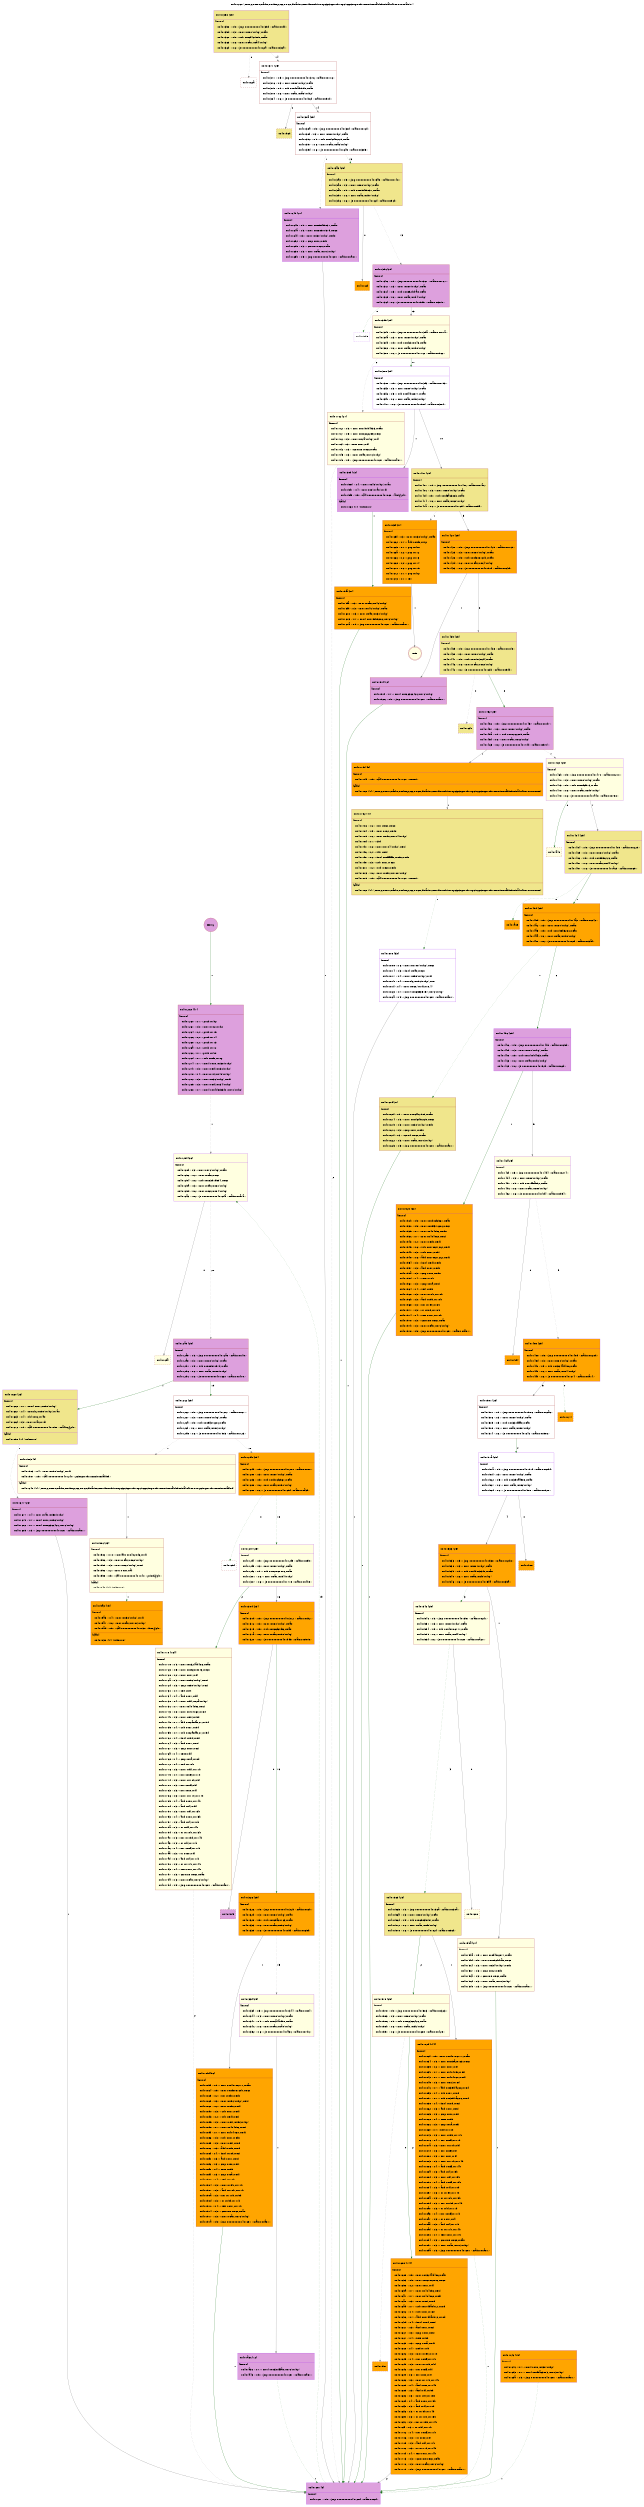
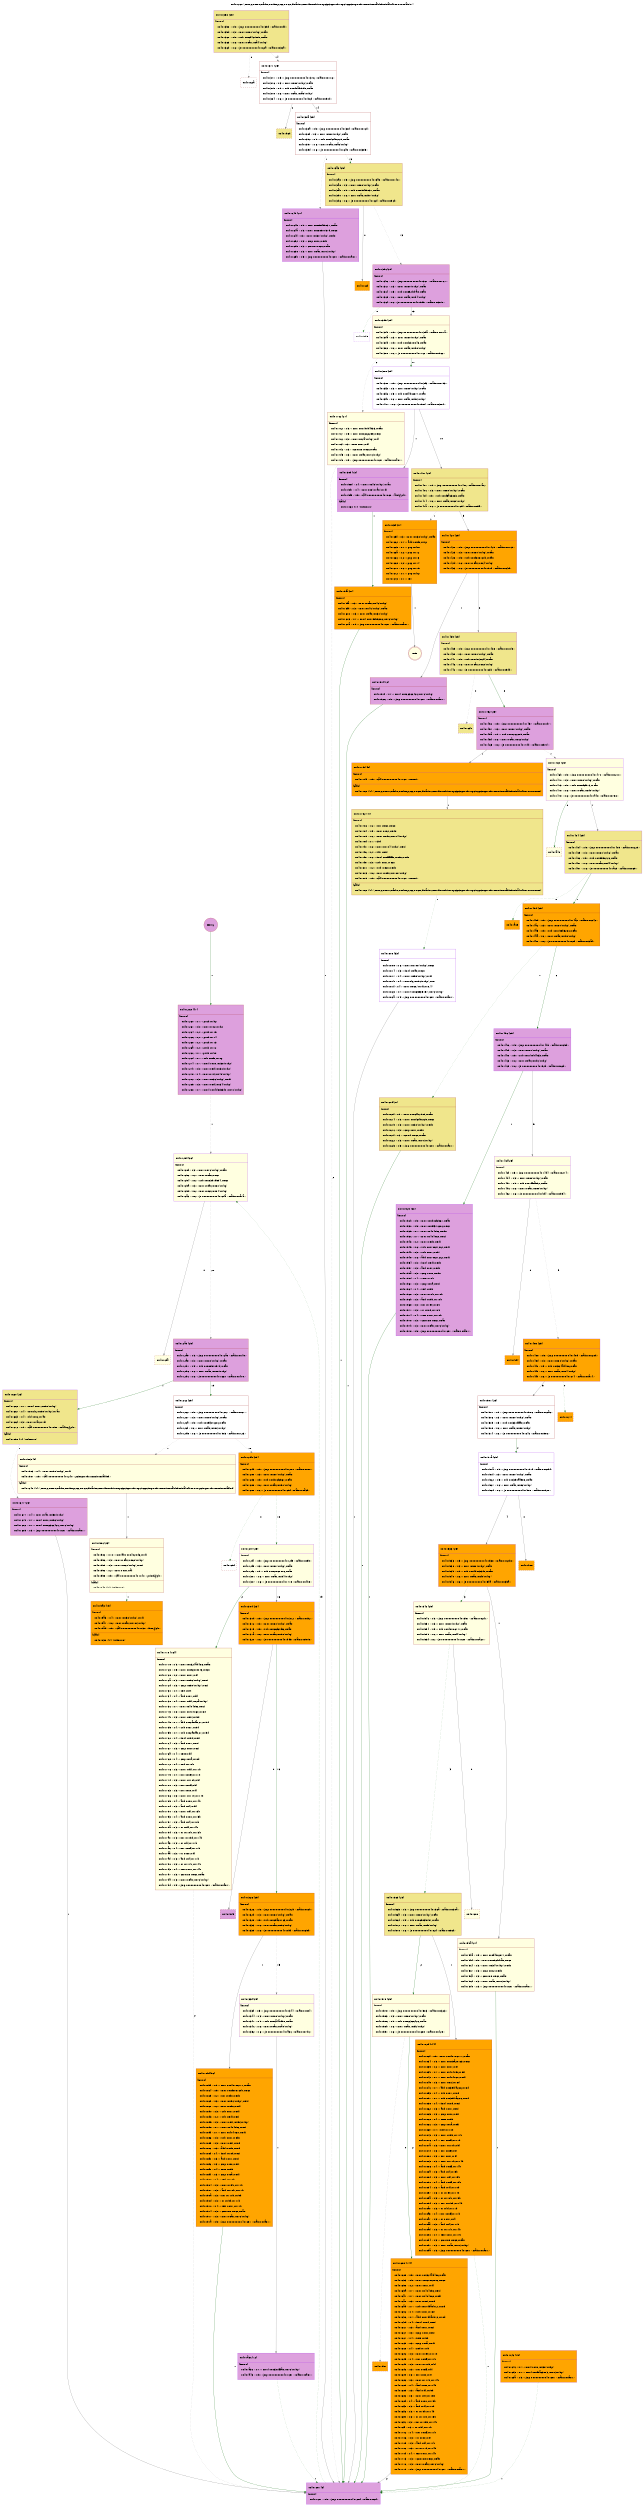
(434, 1270) -> (434, 1270)
